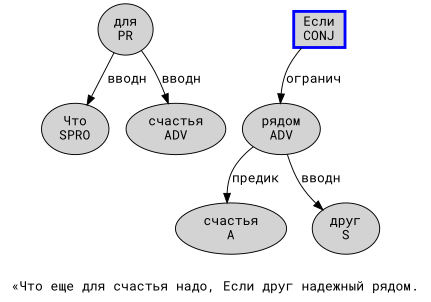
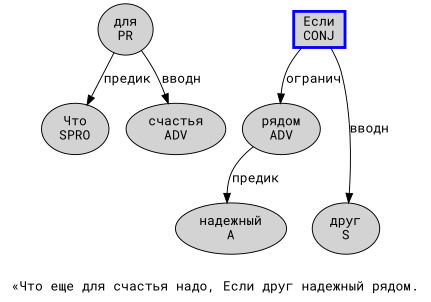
(127, 79) -> (127, 79)
(298, 181) -> (349, 119)
(231, 229) -> (231, 229)
